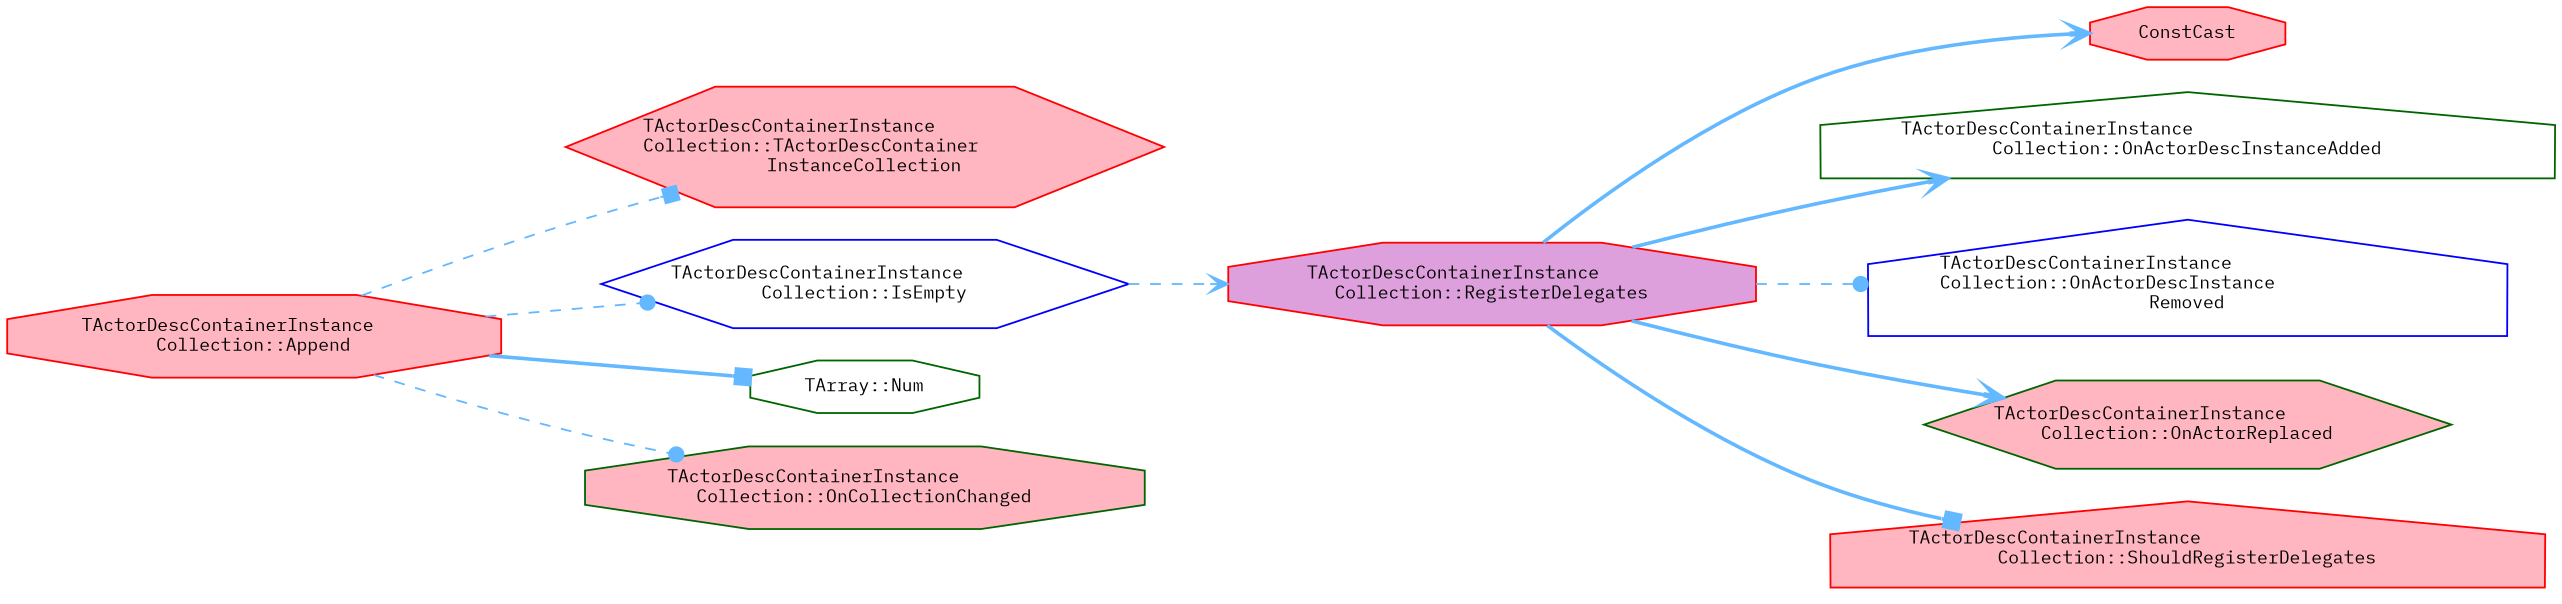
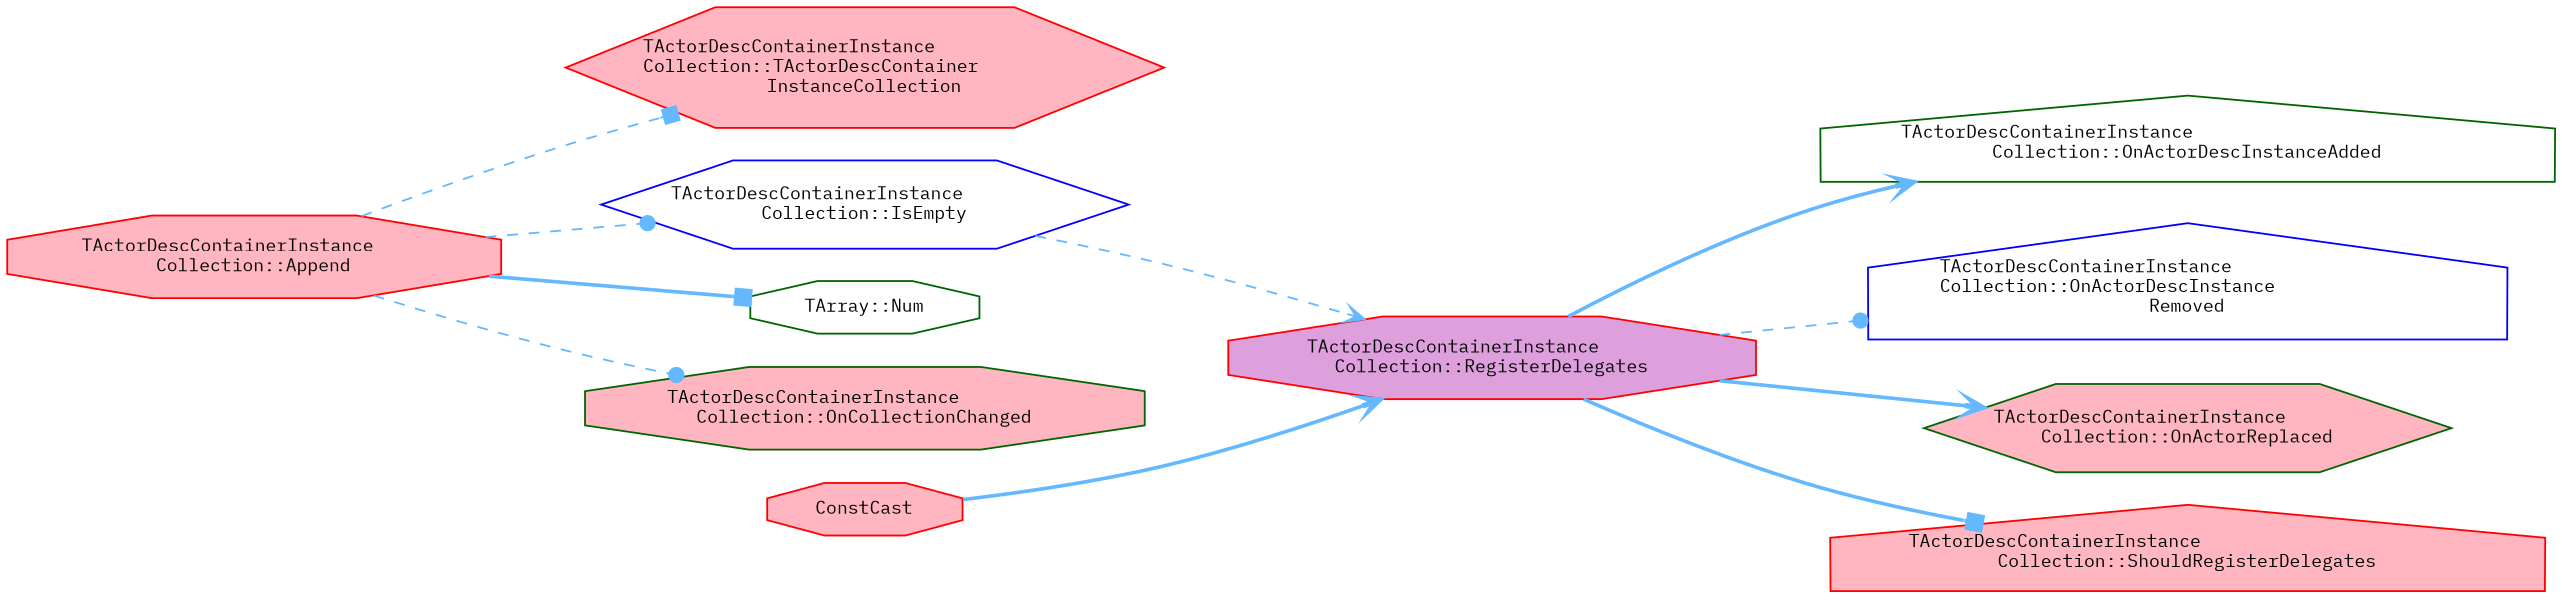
(1788, 90) -> (1167, 465)
